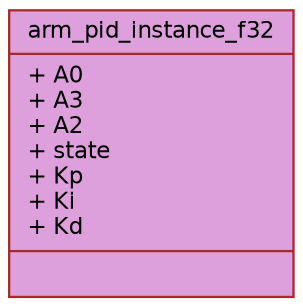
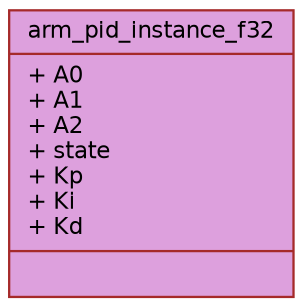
(56, 101) -> (56, 101)
